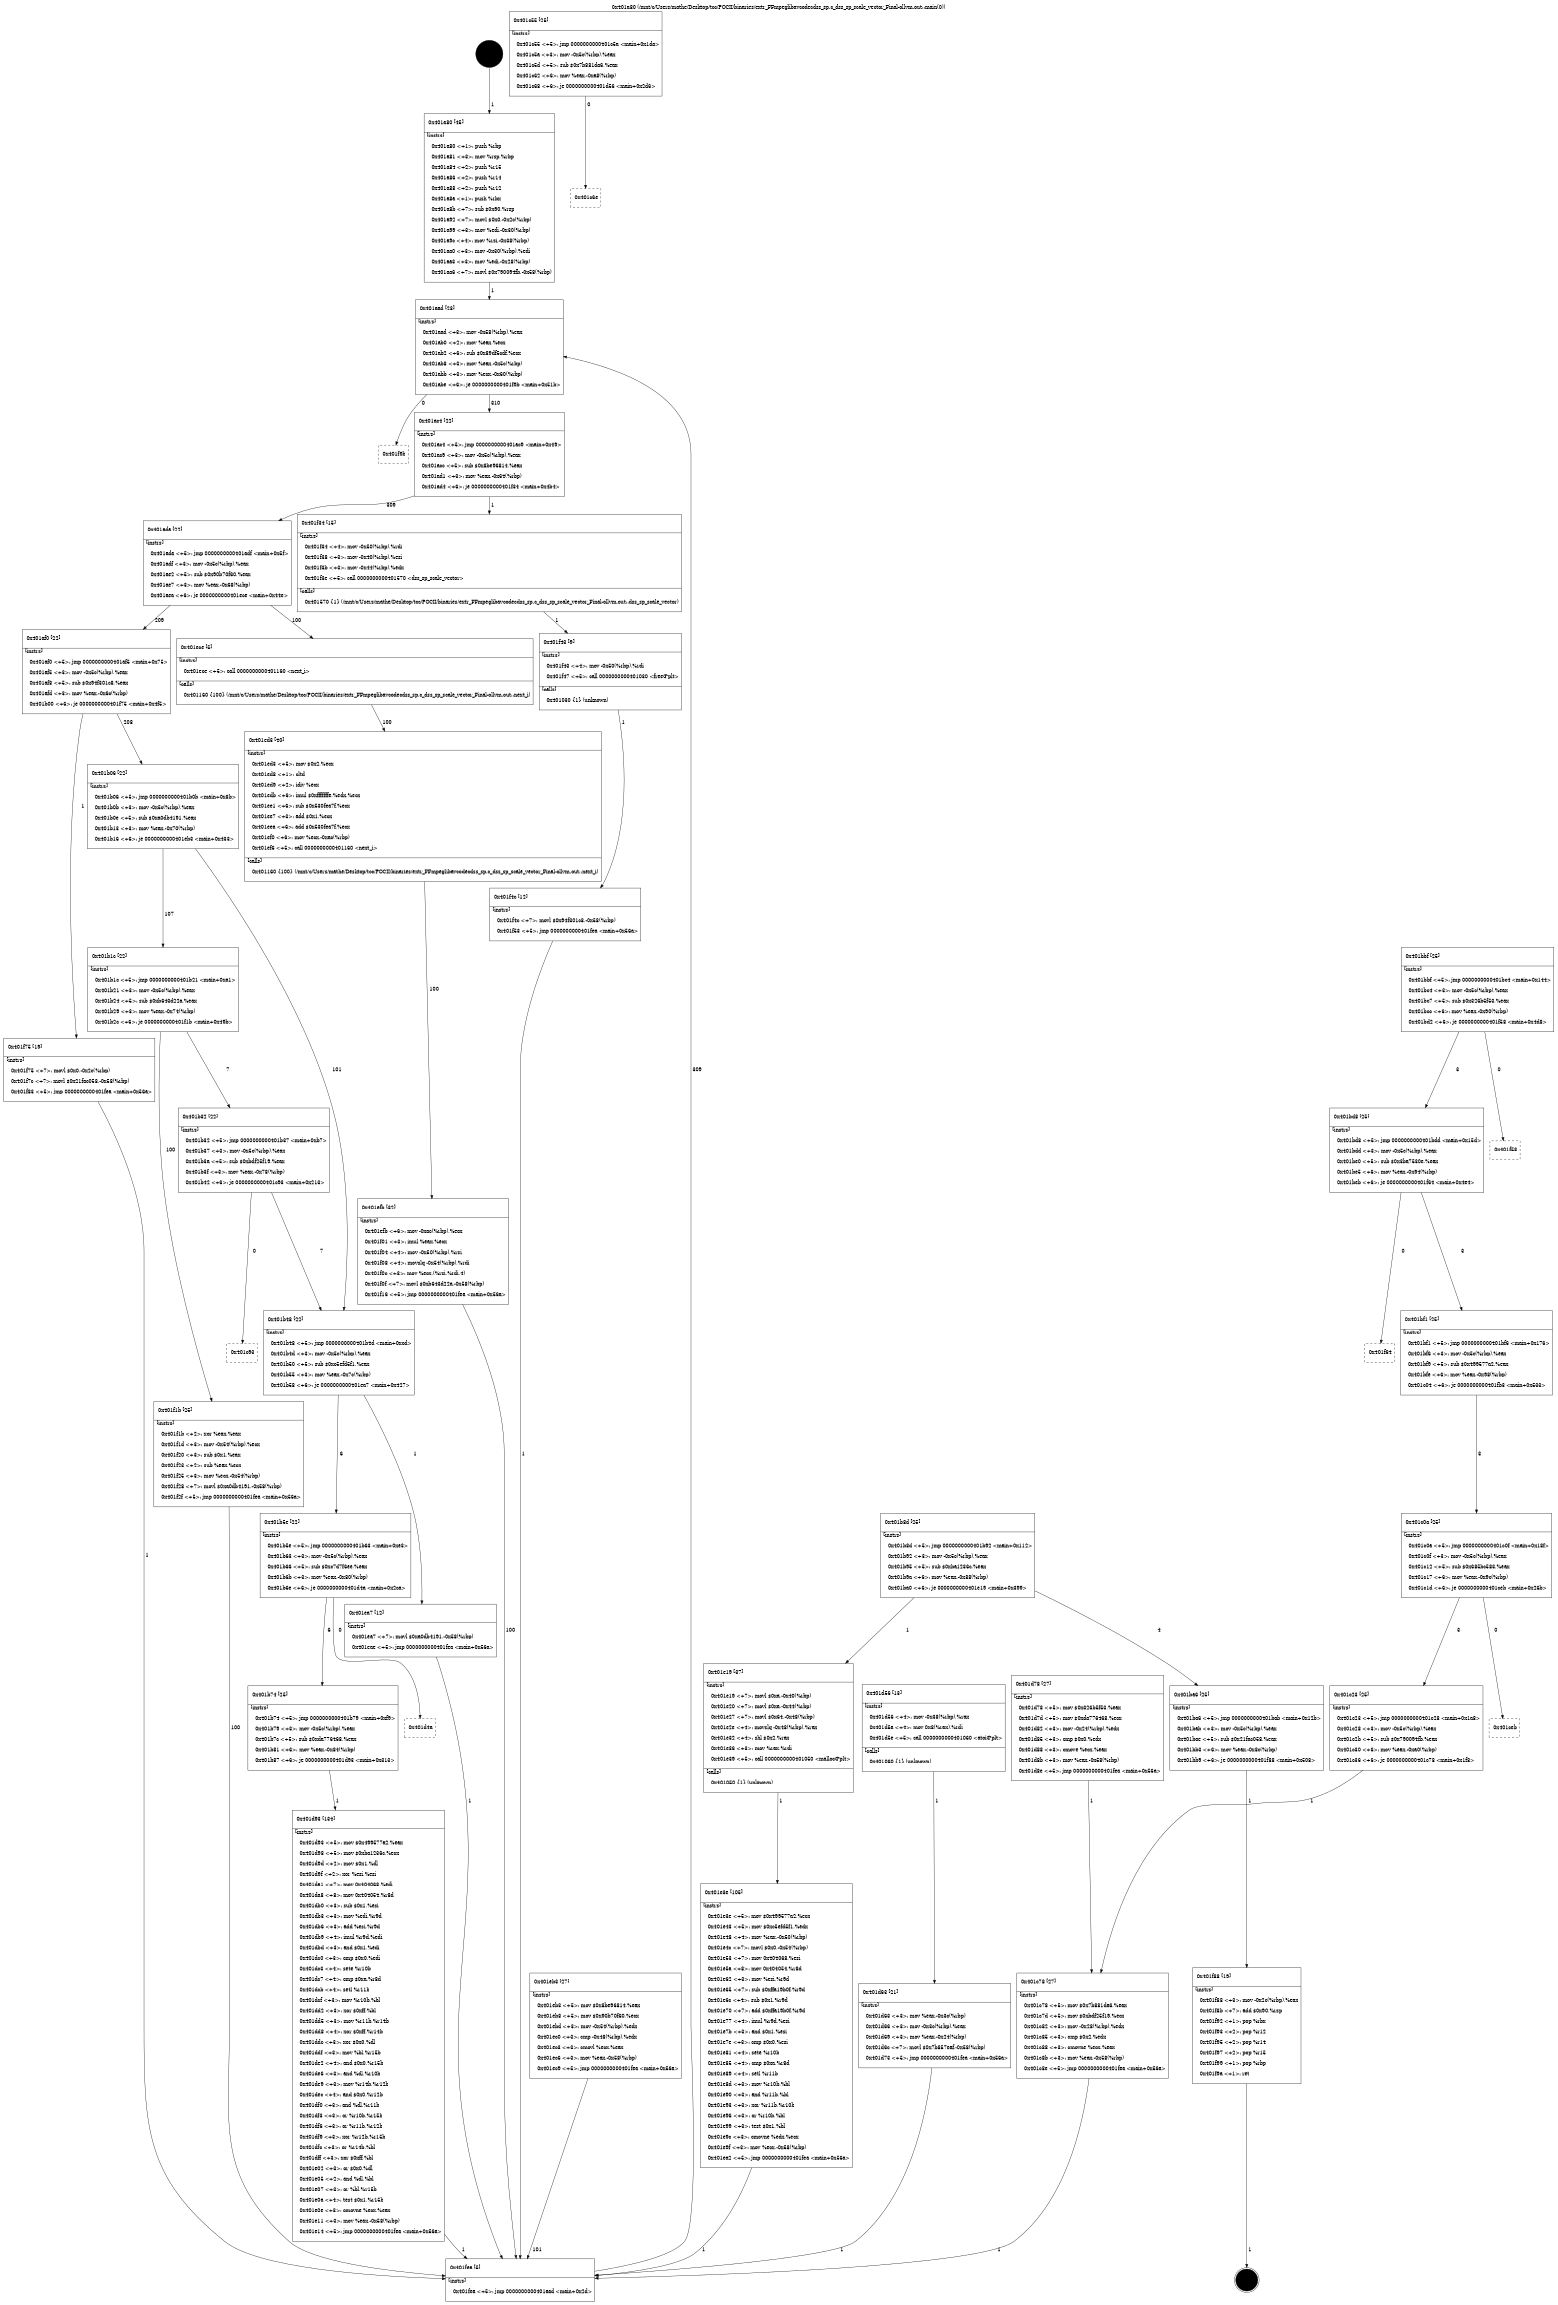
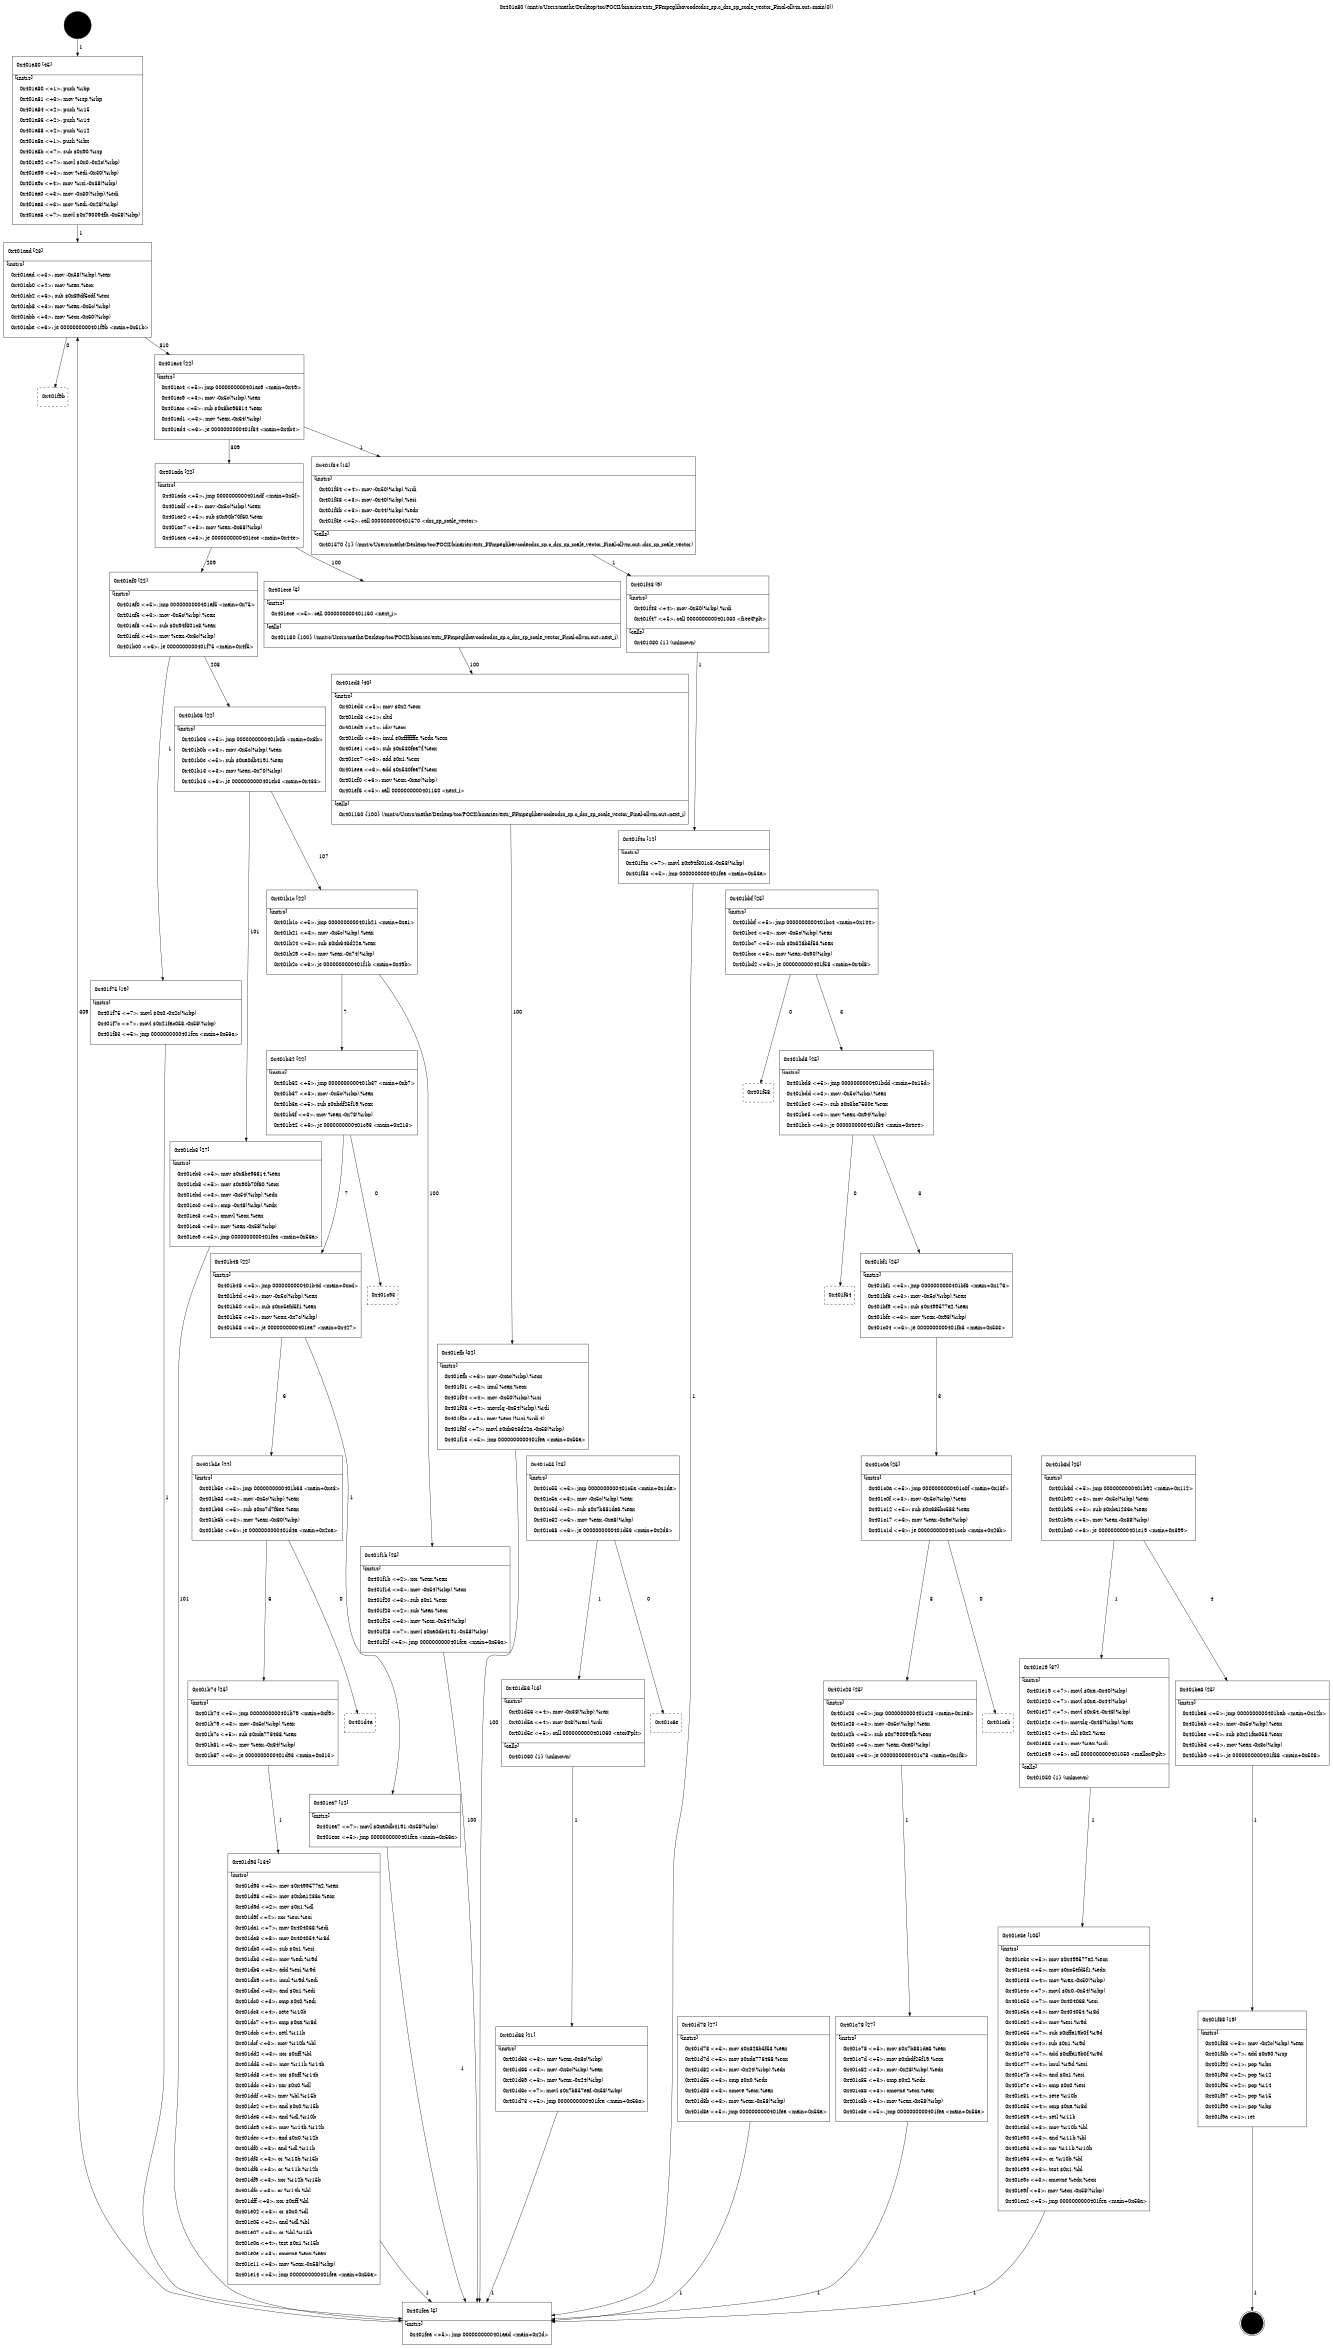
(318, 1063) -> (248, 965)
none -> (588, 1608)
(1090, 1875) -> (698, 2269)
